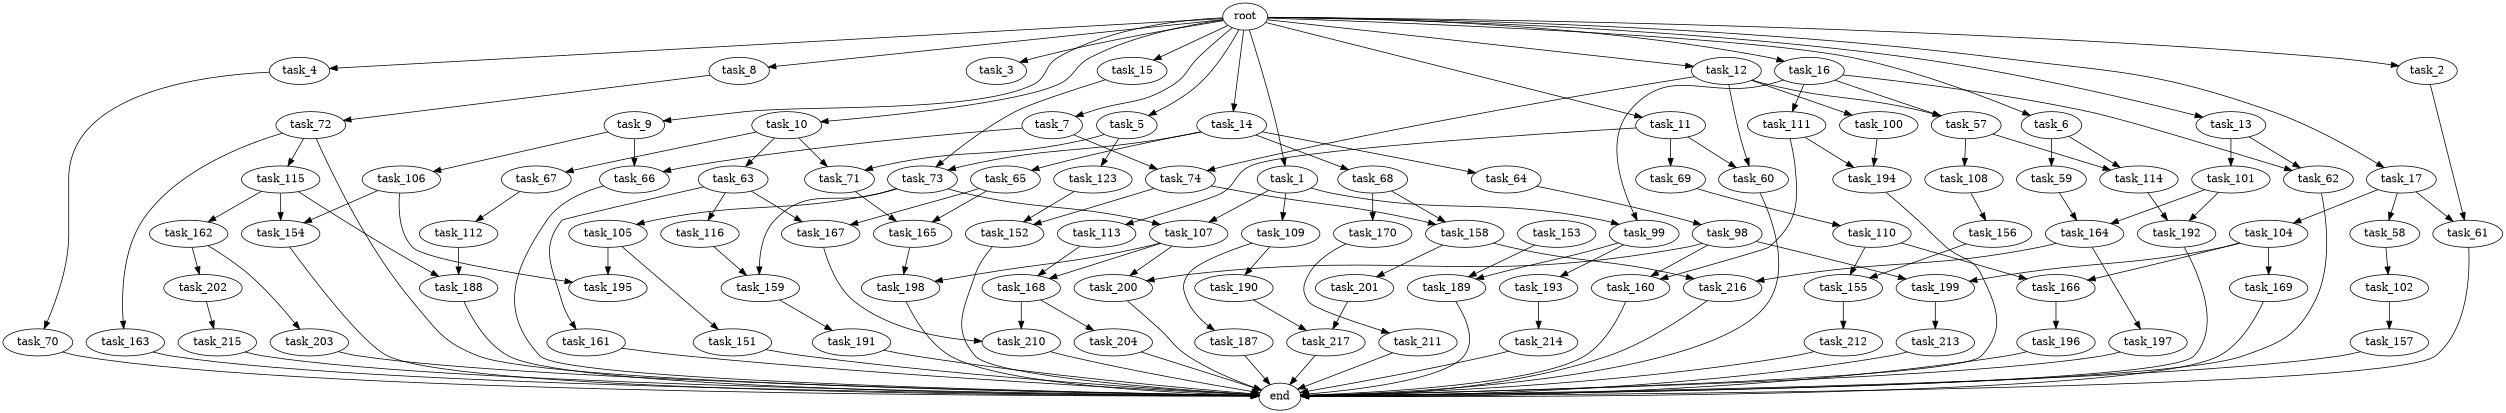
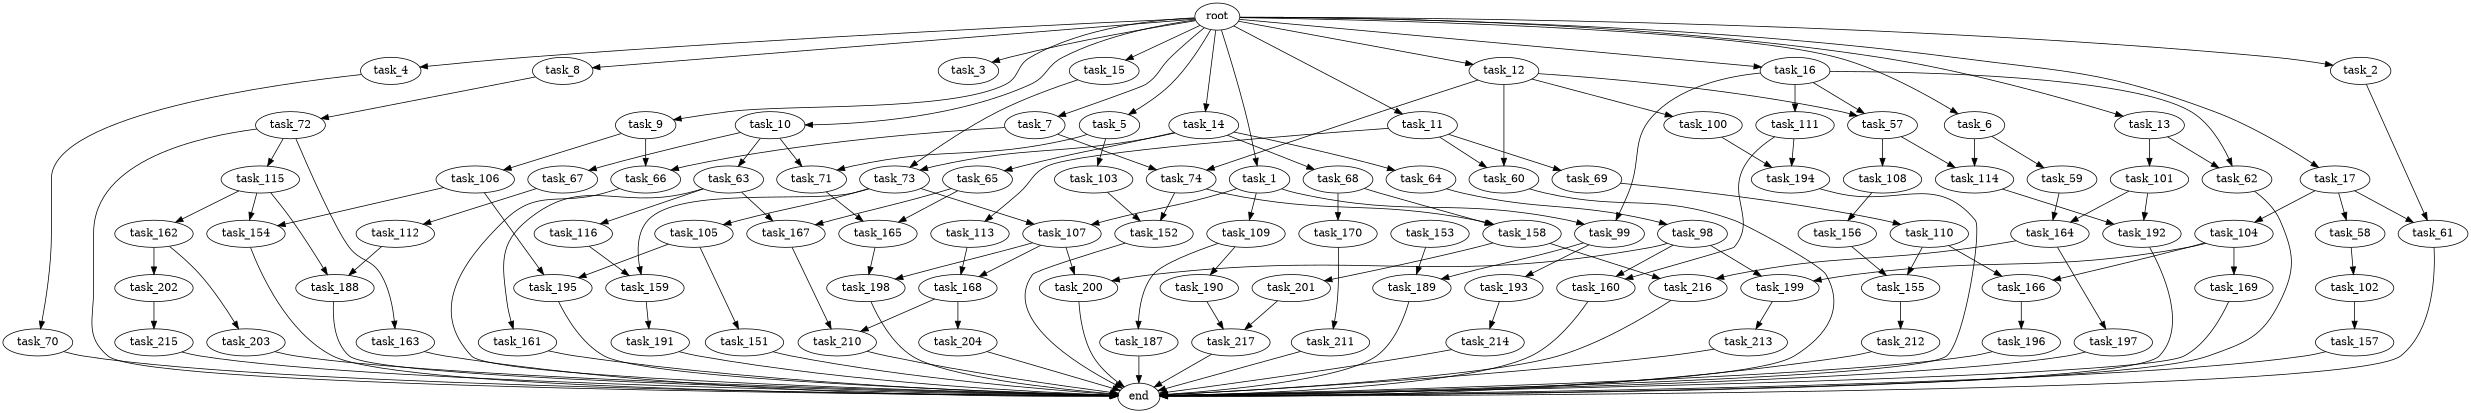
(1093, 179) -> (1094, 179)
none -> (820, 383)
